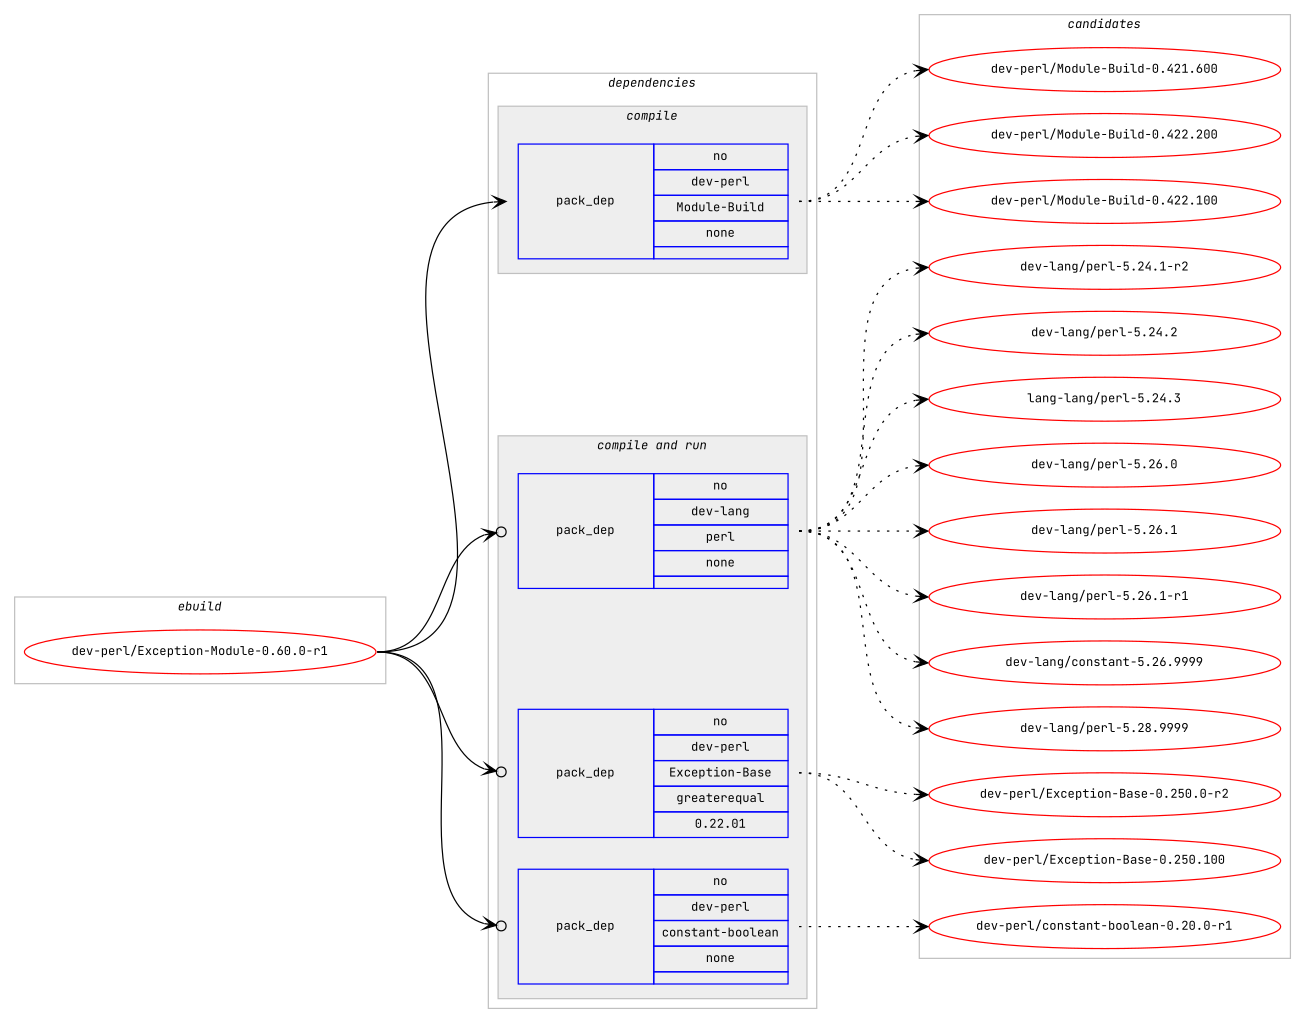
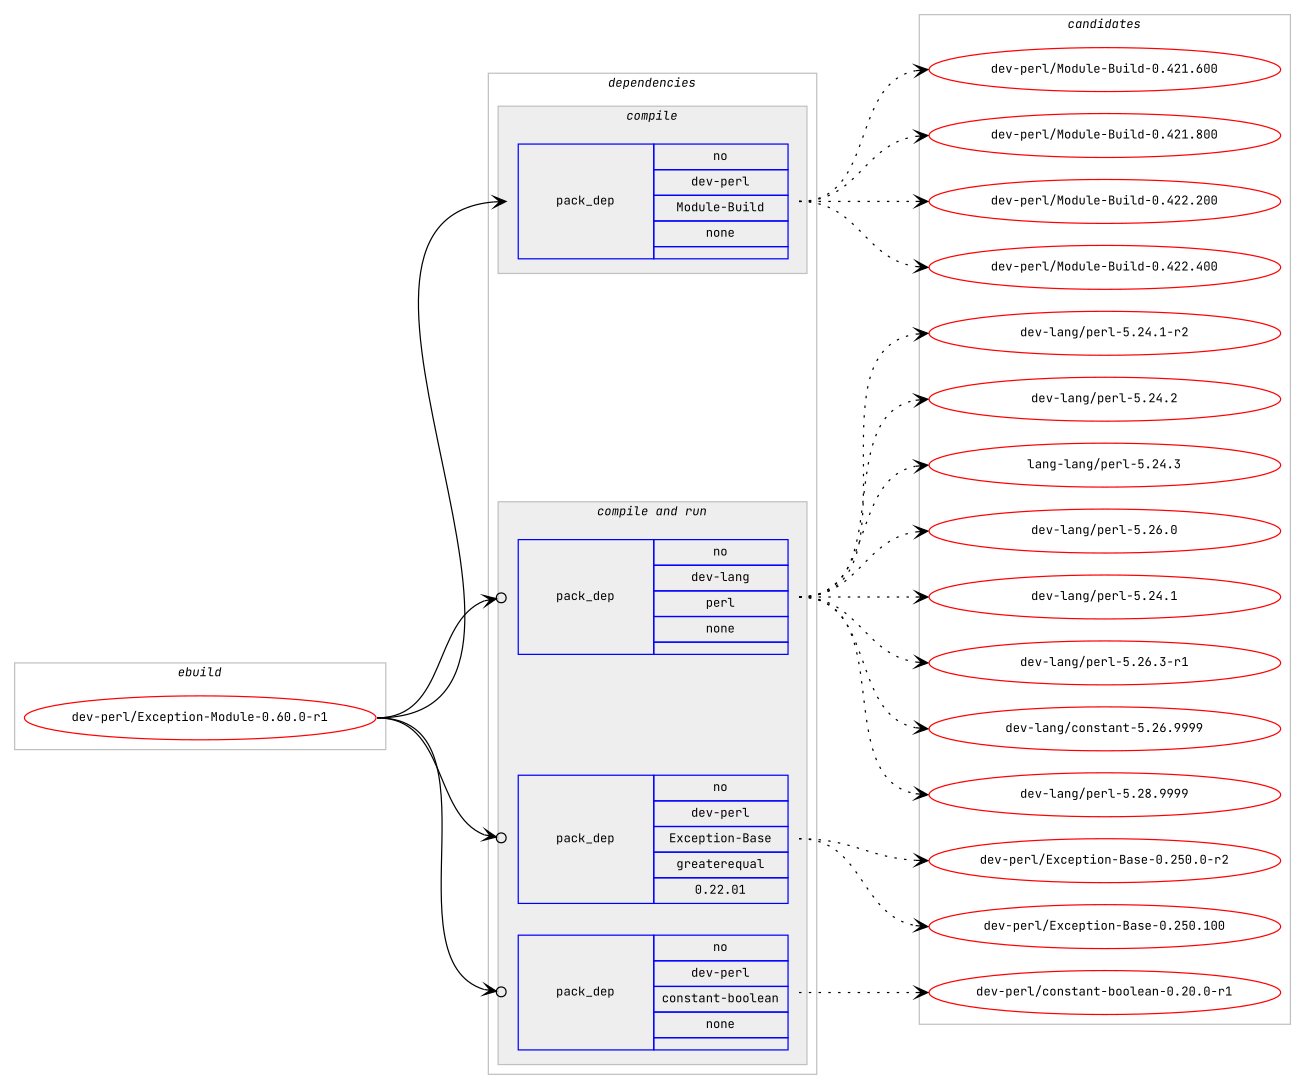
none -> (1105, 136)
(1105, 201) -> (1105, 267)
(1105, 531) -> (1105, 597)
(1105, 597) -> (1105, 663)
